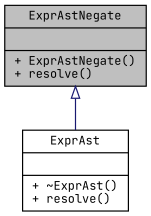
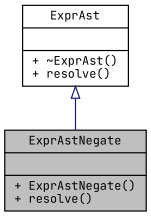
(75, 114) -> (75, 114)
